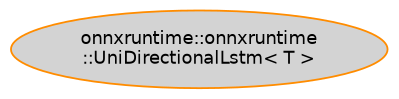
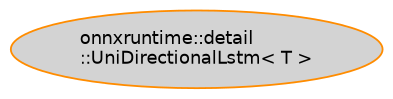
(199, 49) -> (197, 49)
